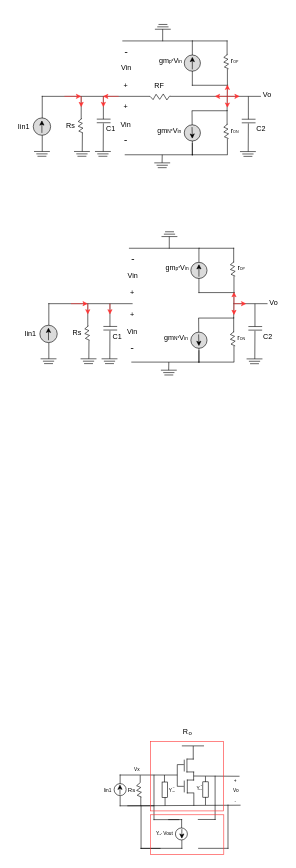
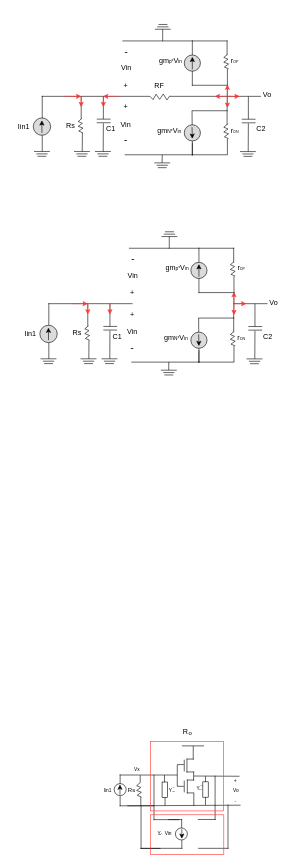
(165, 833) -> (165, 833)
